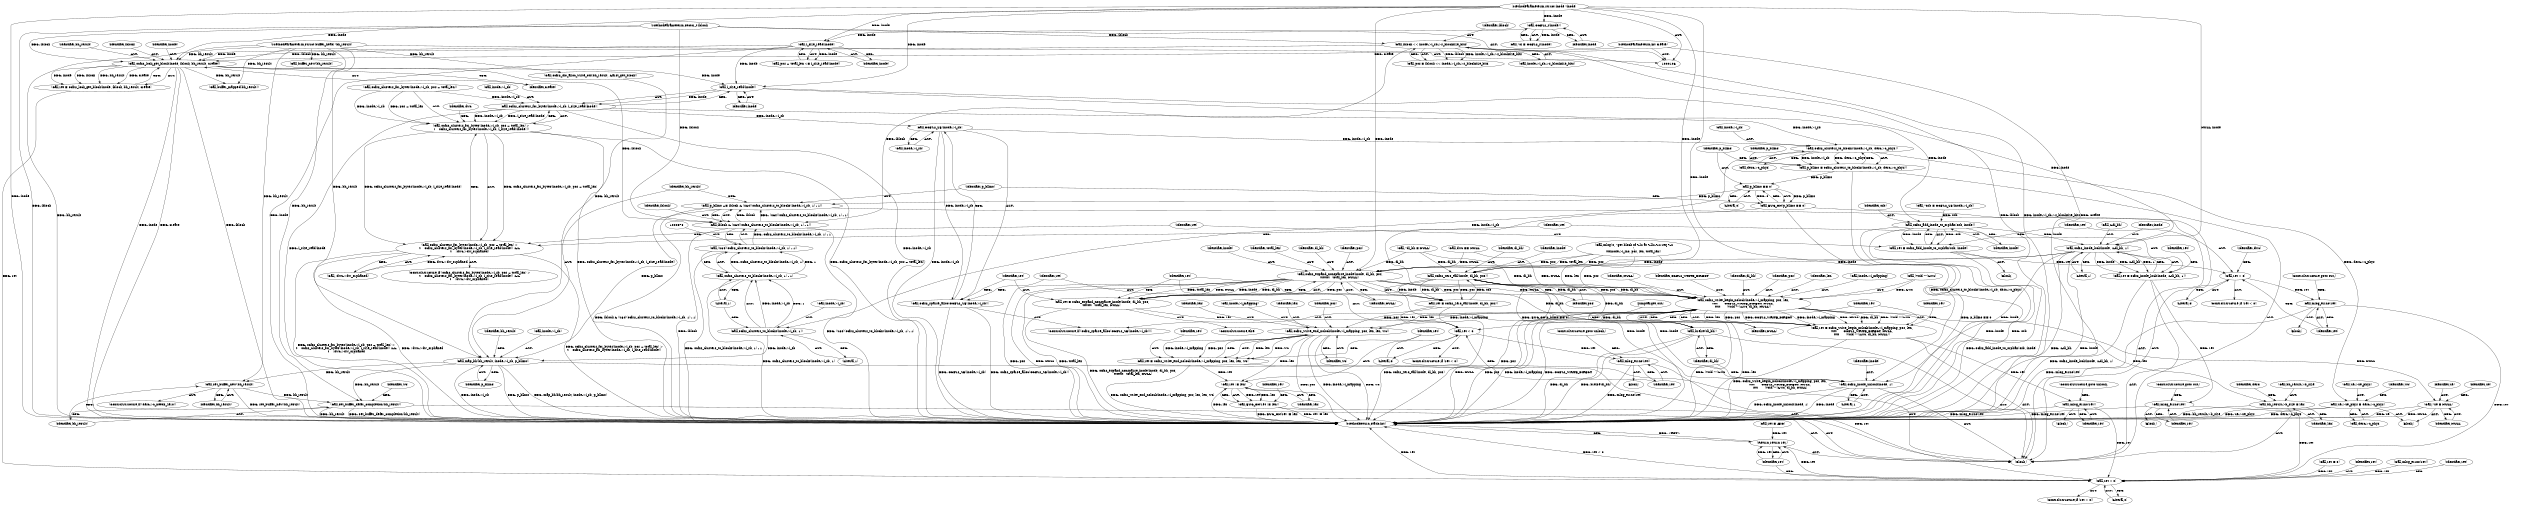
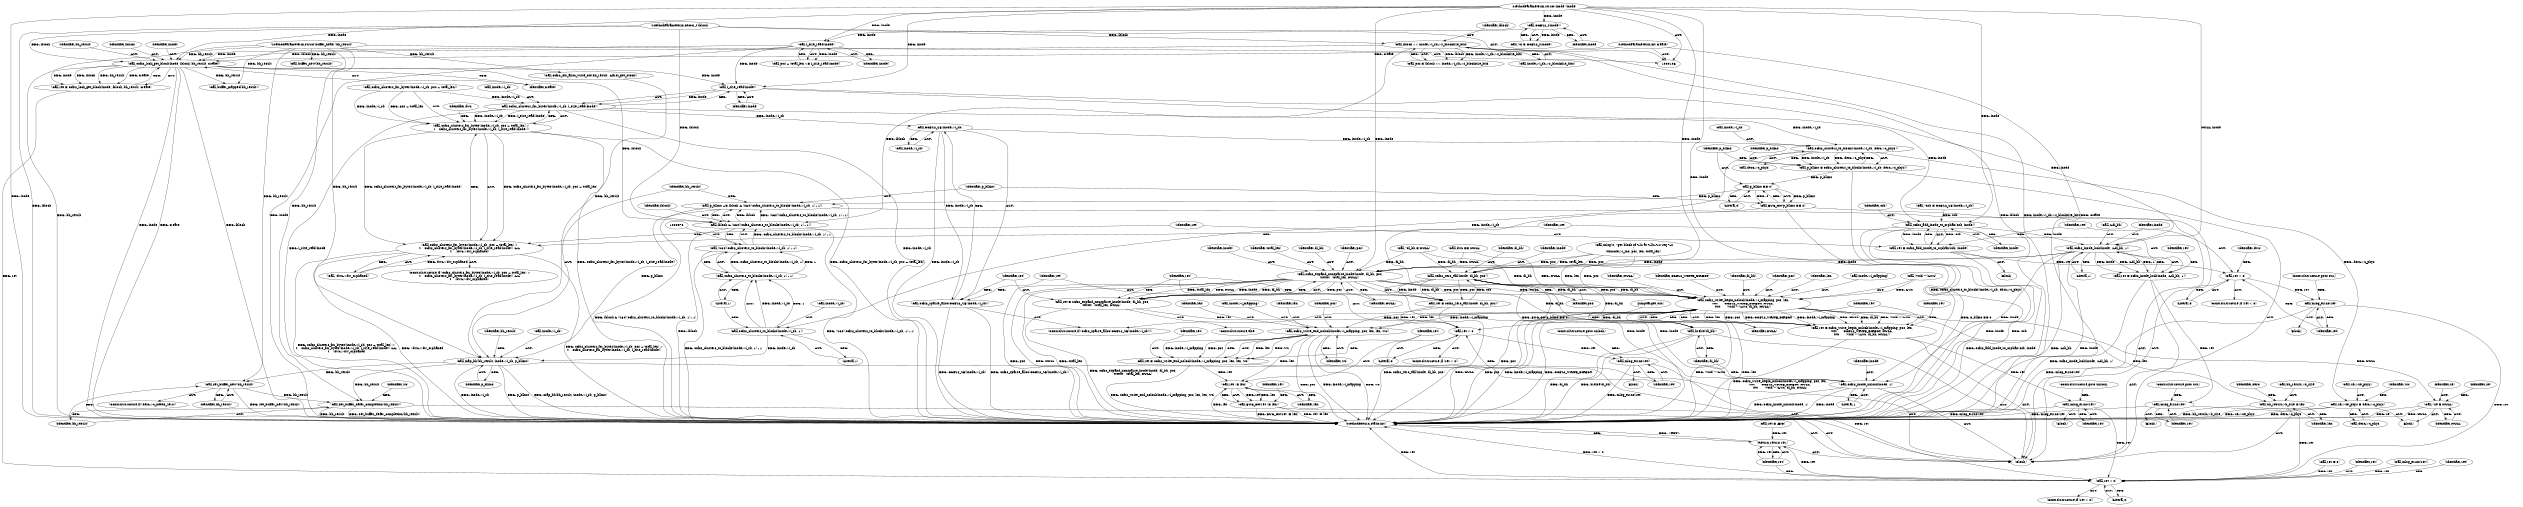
none -> (1889, 16)
(930, 418) -> none
